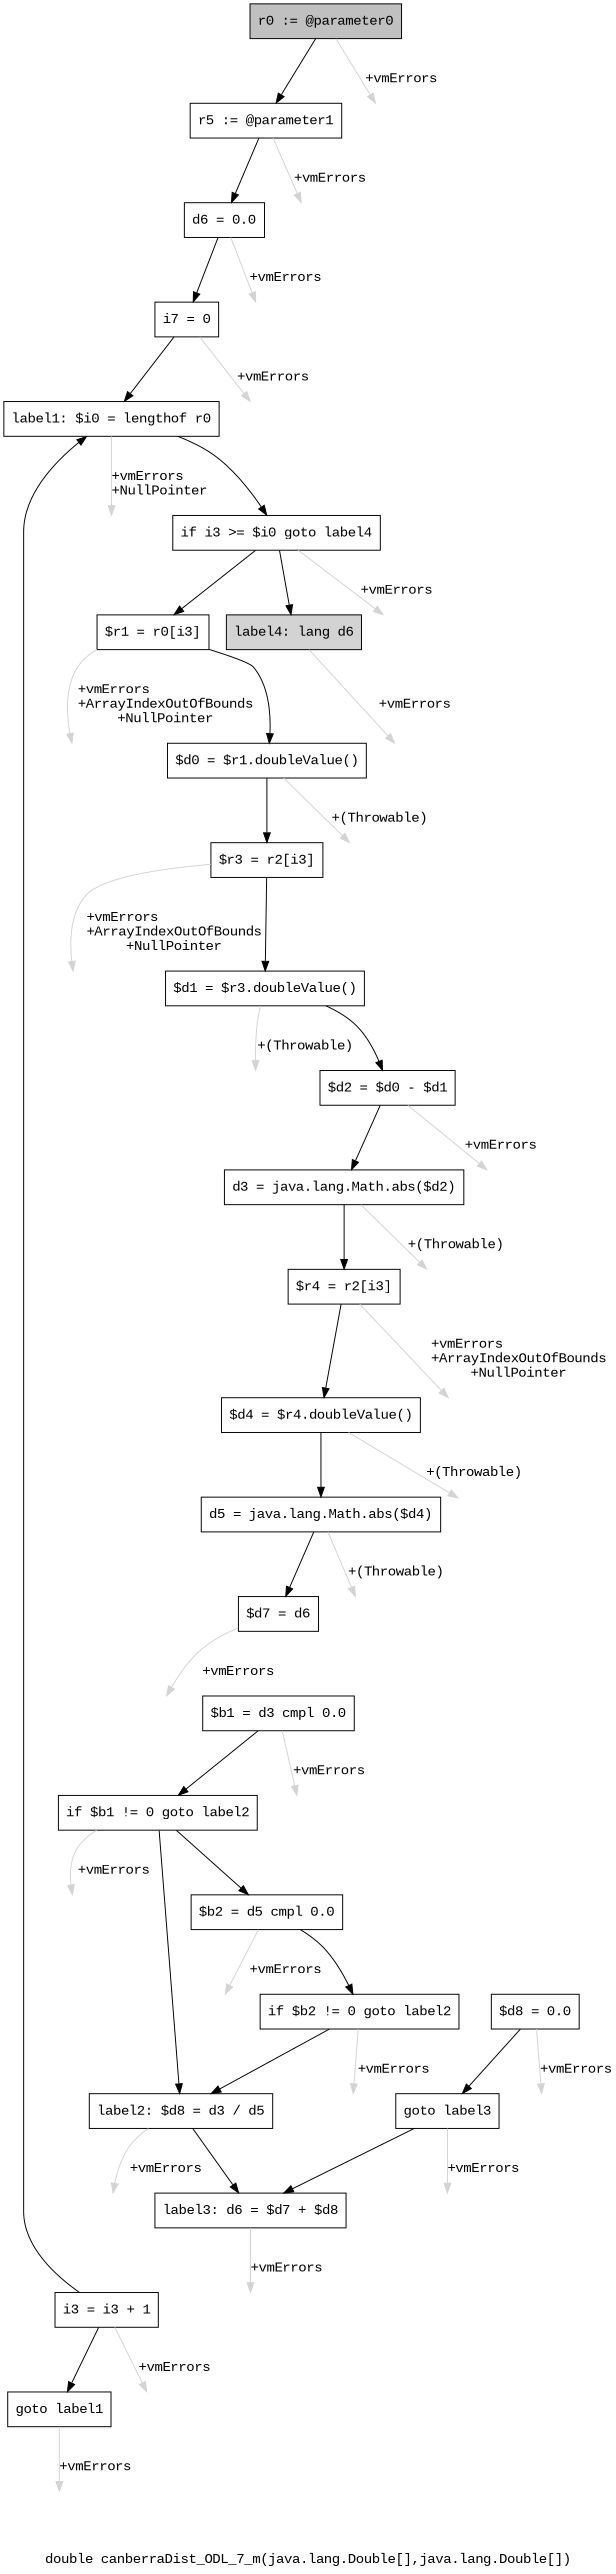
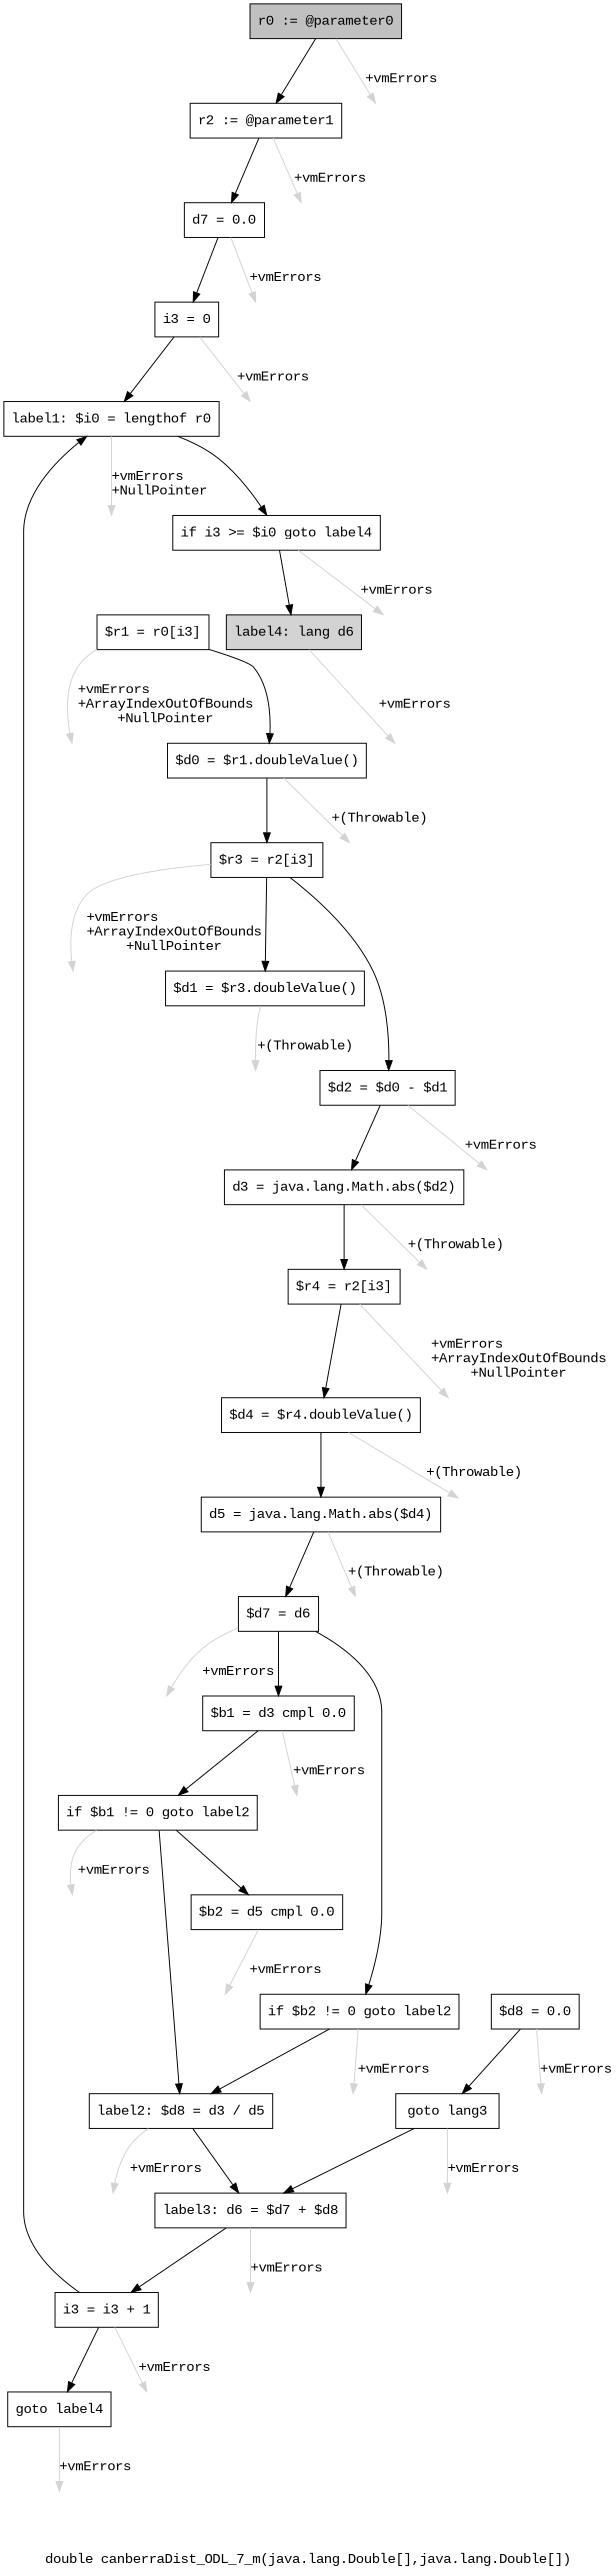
(266, 121) -> (266, 121)
(224, 220) -> (224, 220)
(187, 320) -> (187, 320)
(219, 579) -> none
(358, 1028) -> (365, 956)
none -> (278, 1659)
(329, 1954) -> (382, 1794)
(447, 2111) -> (447, 2111)
none -> (183, 2257)
(59, 2409) -> (59, 2409)
